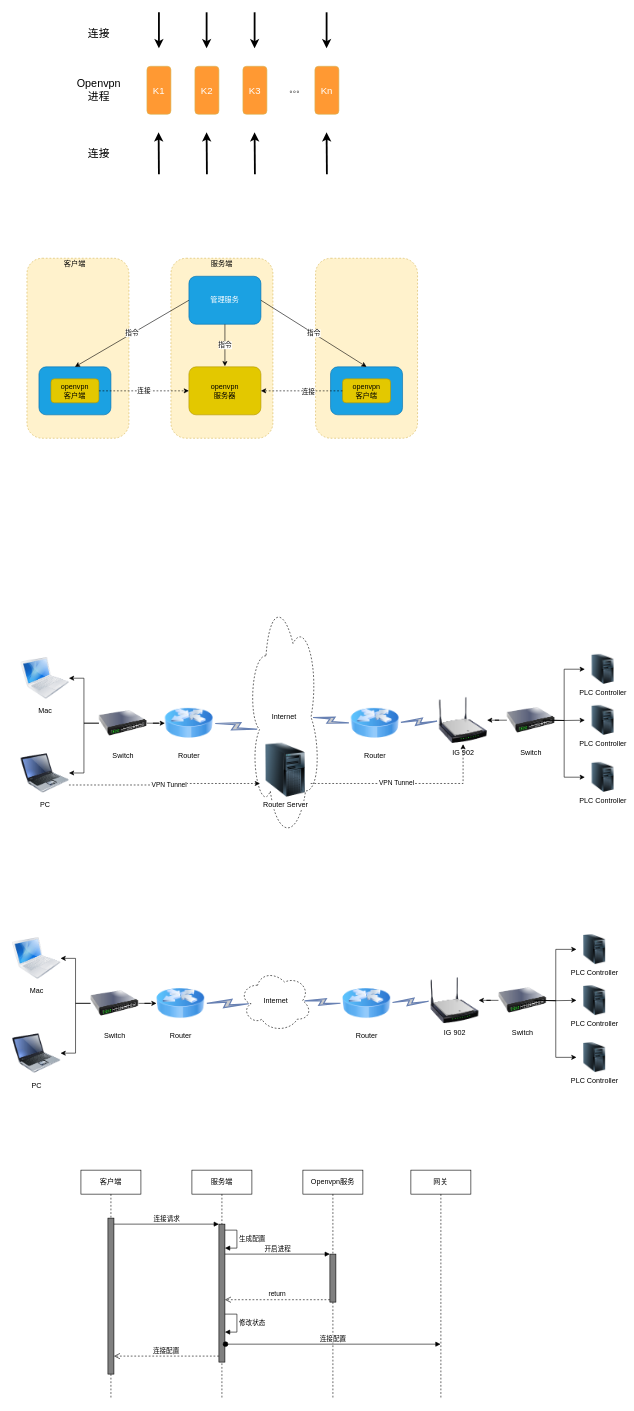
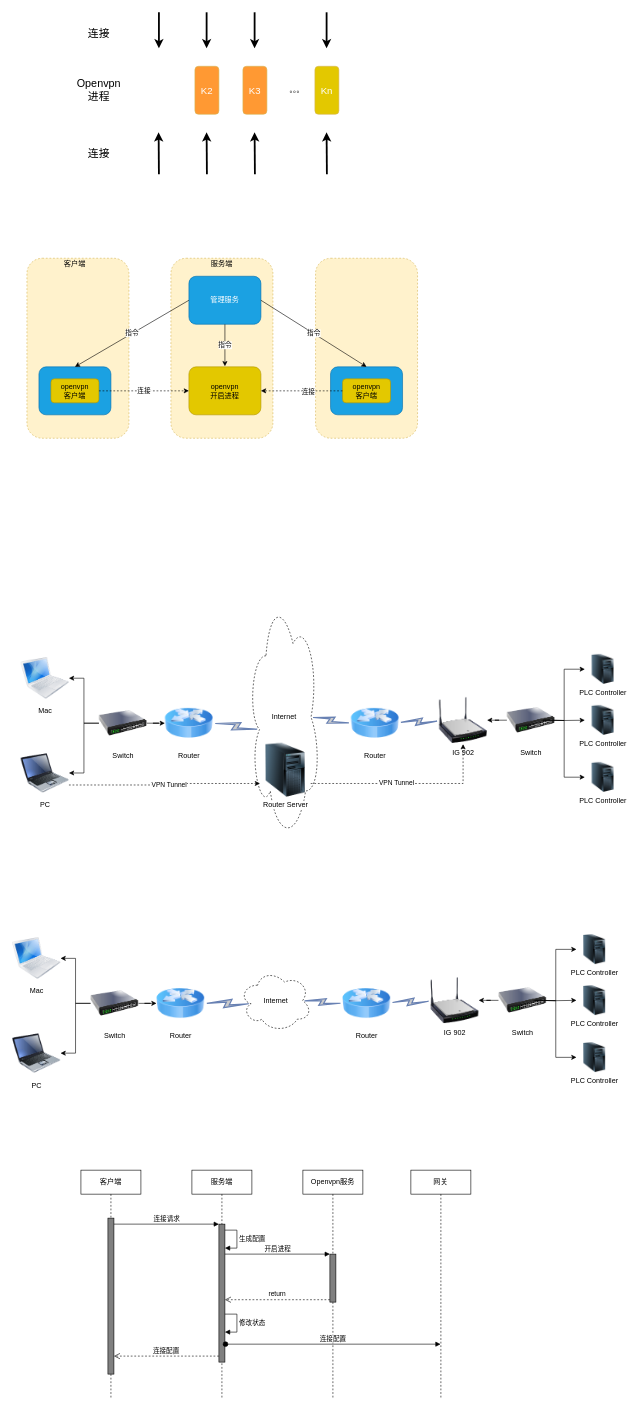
(159, 90) -> none
(327, 90) -> (327, 90)
(225, 391) -> (225, 391)
